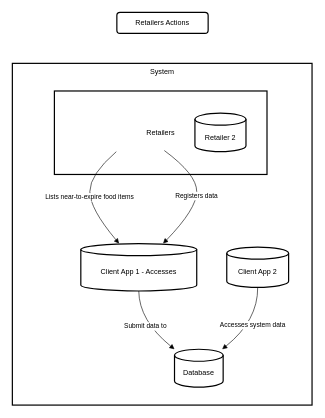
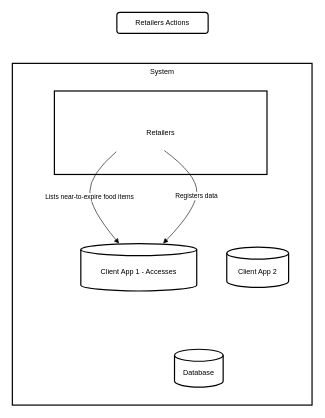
(220, 132) -> none
(248, 320) -> none
(150, 324) -> none
